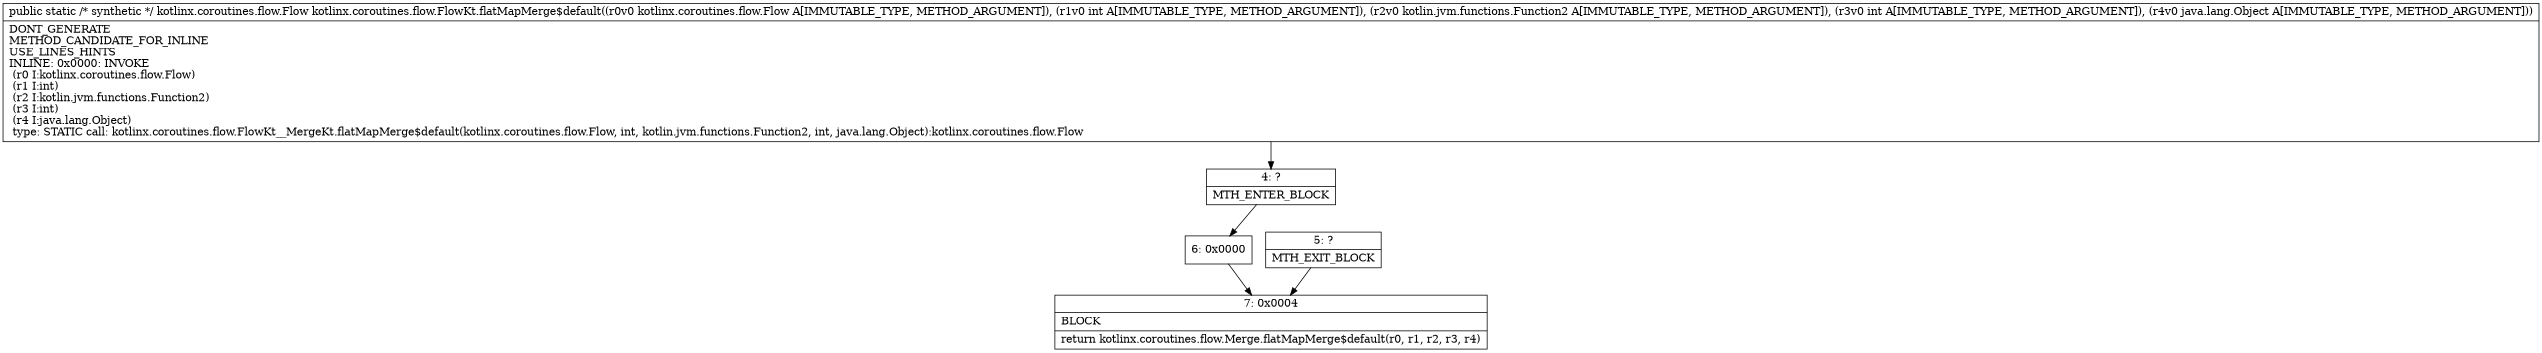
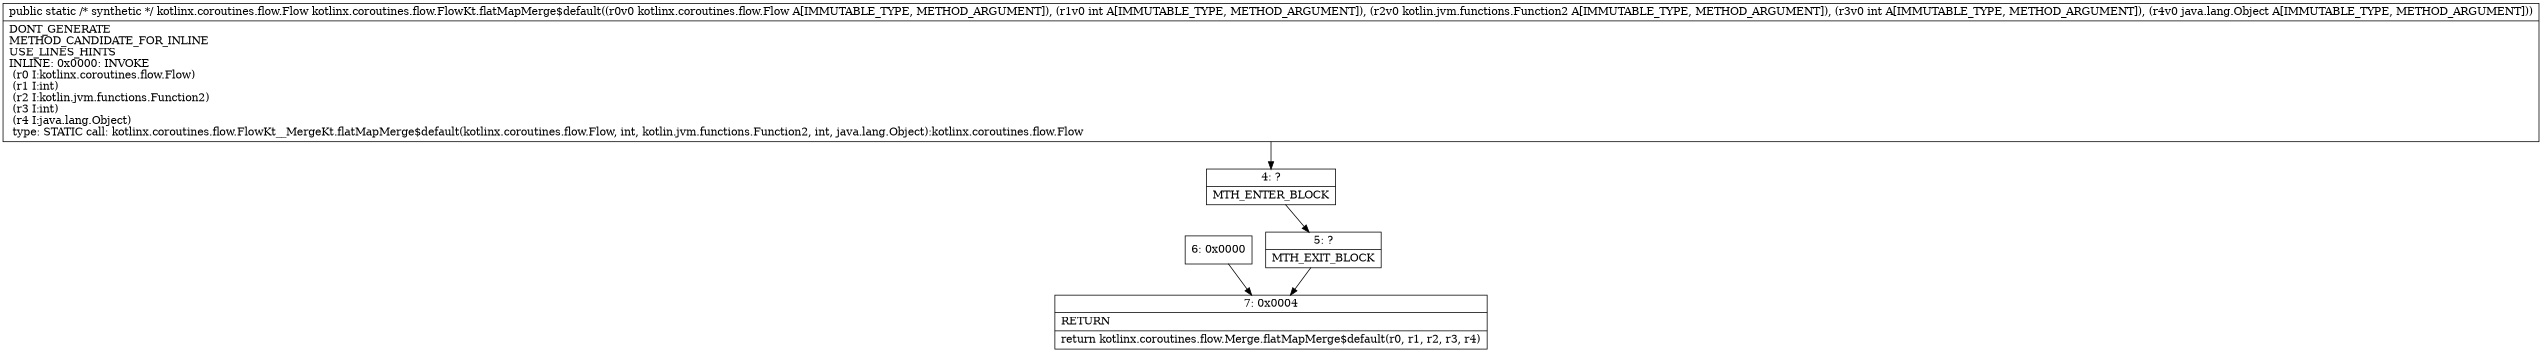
(1246, 217) -> (1295, 215)
(1081, 321) -> (1086, 321)
